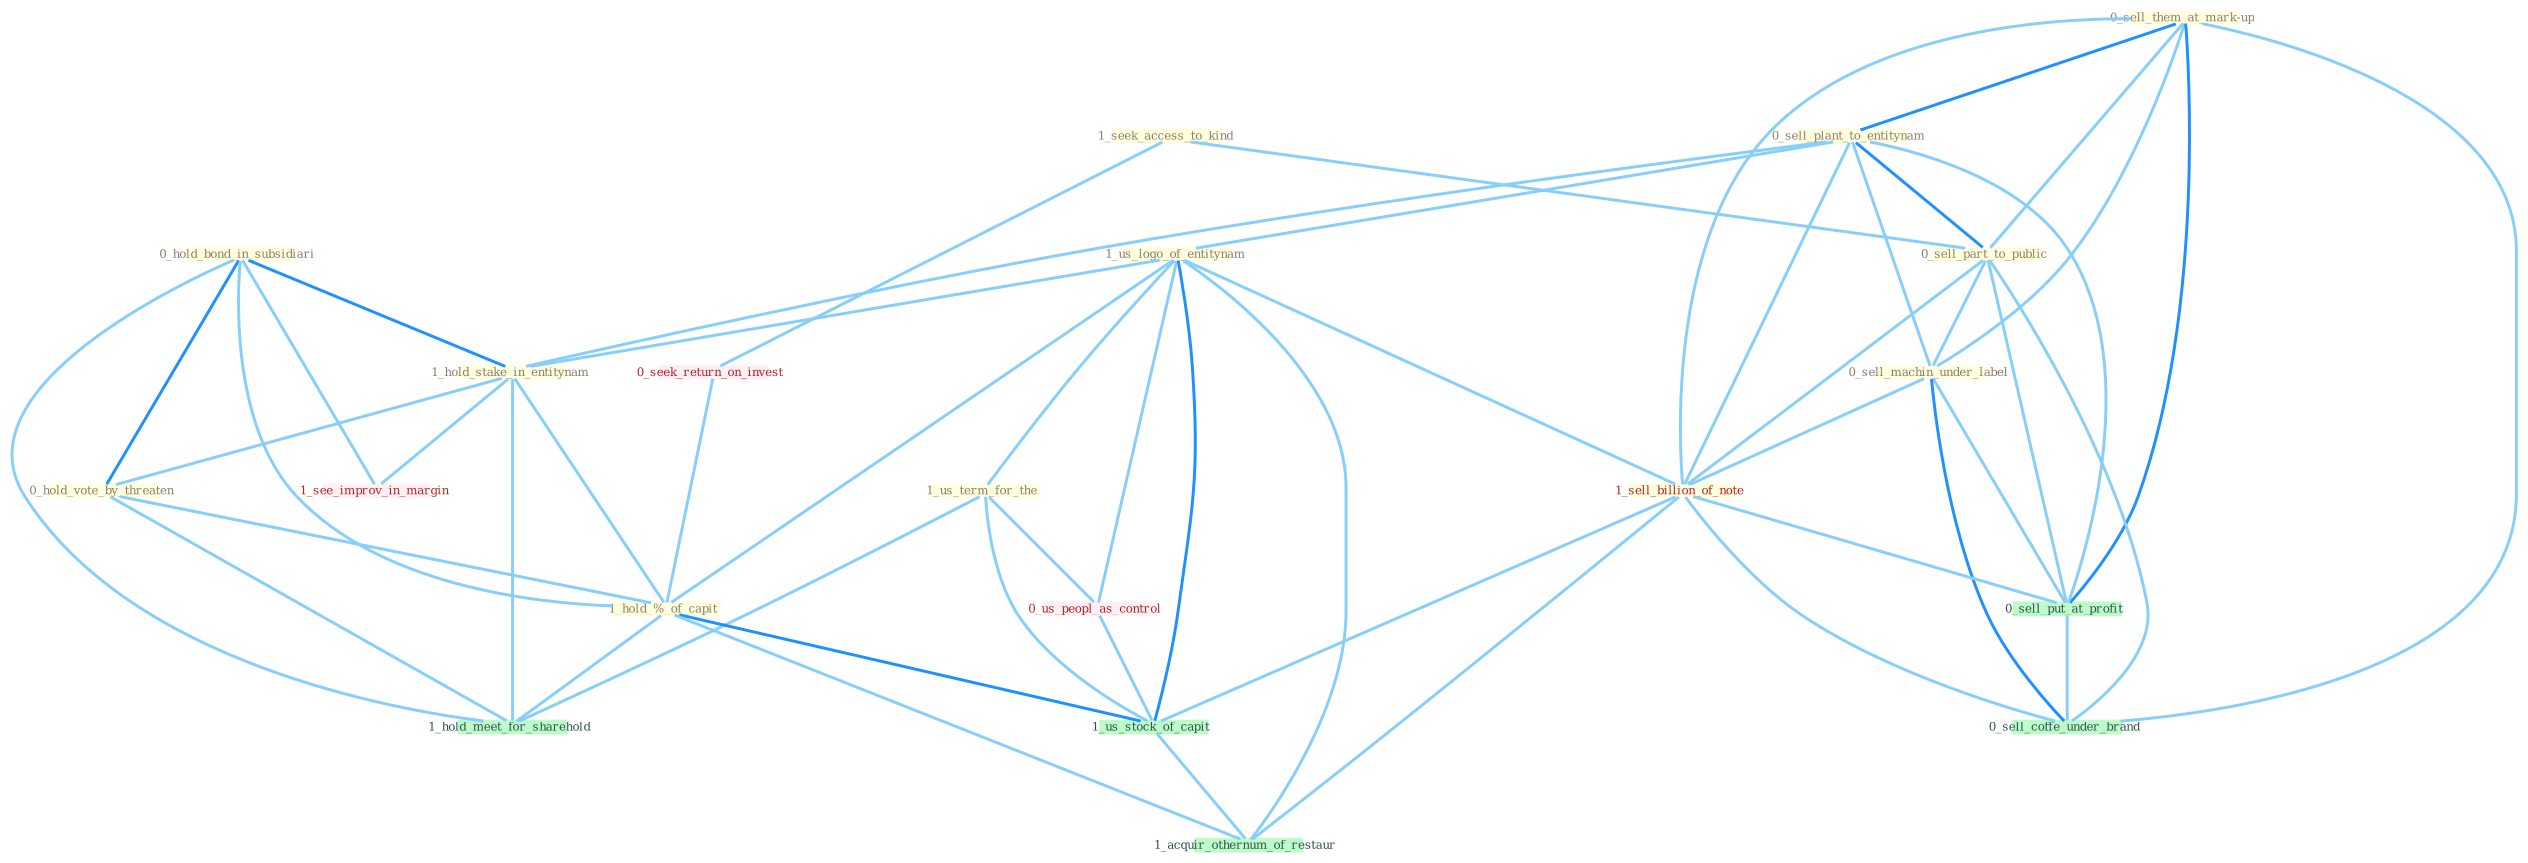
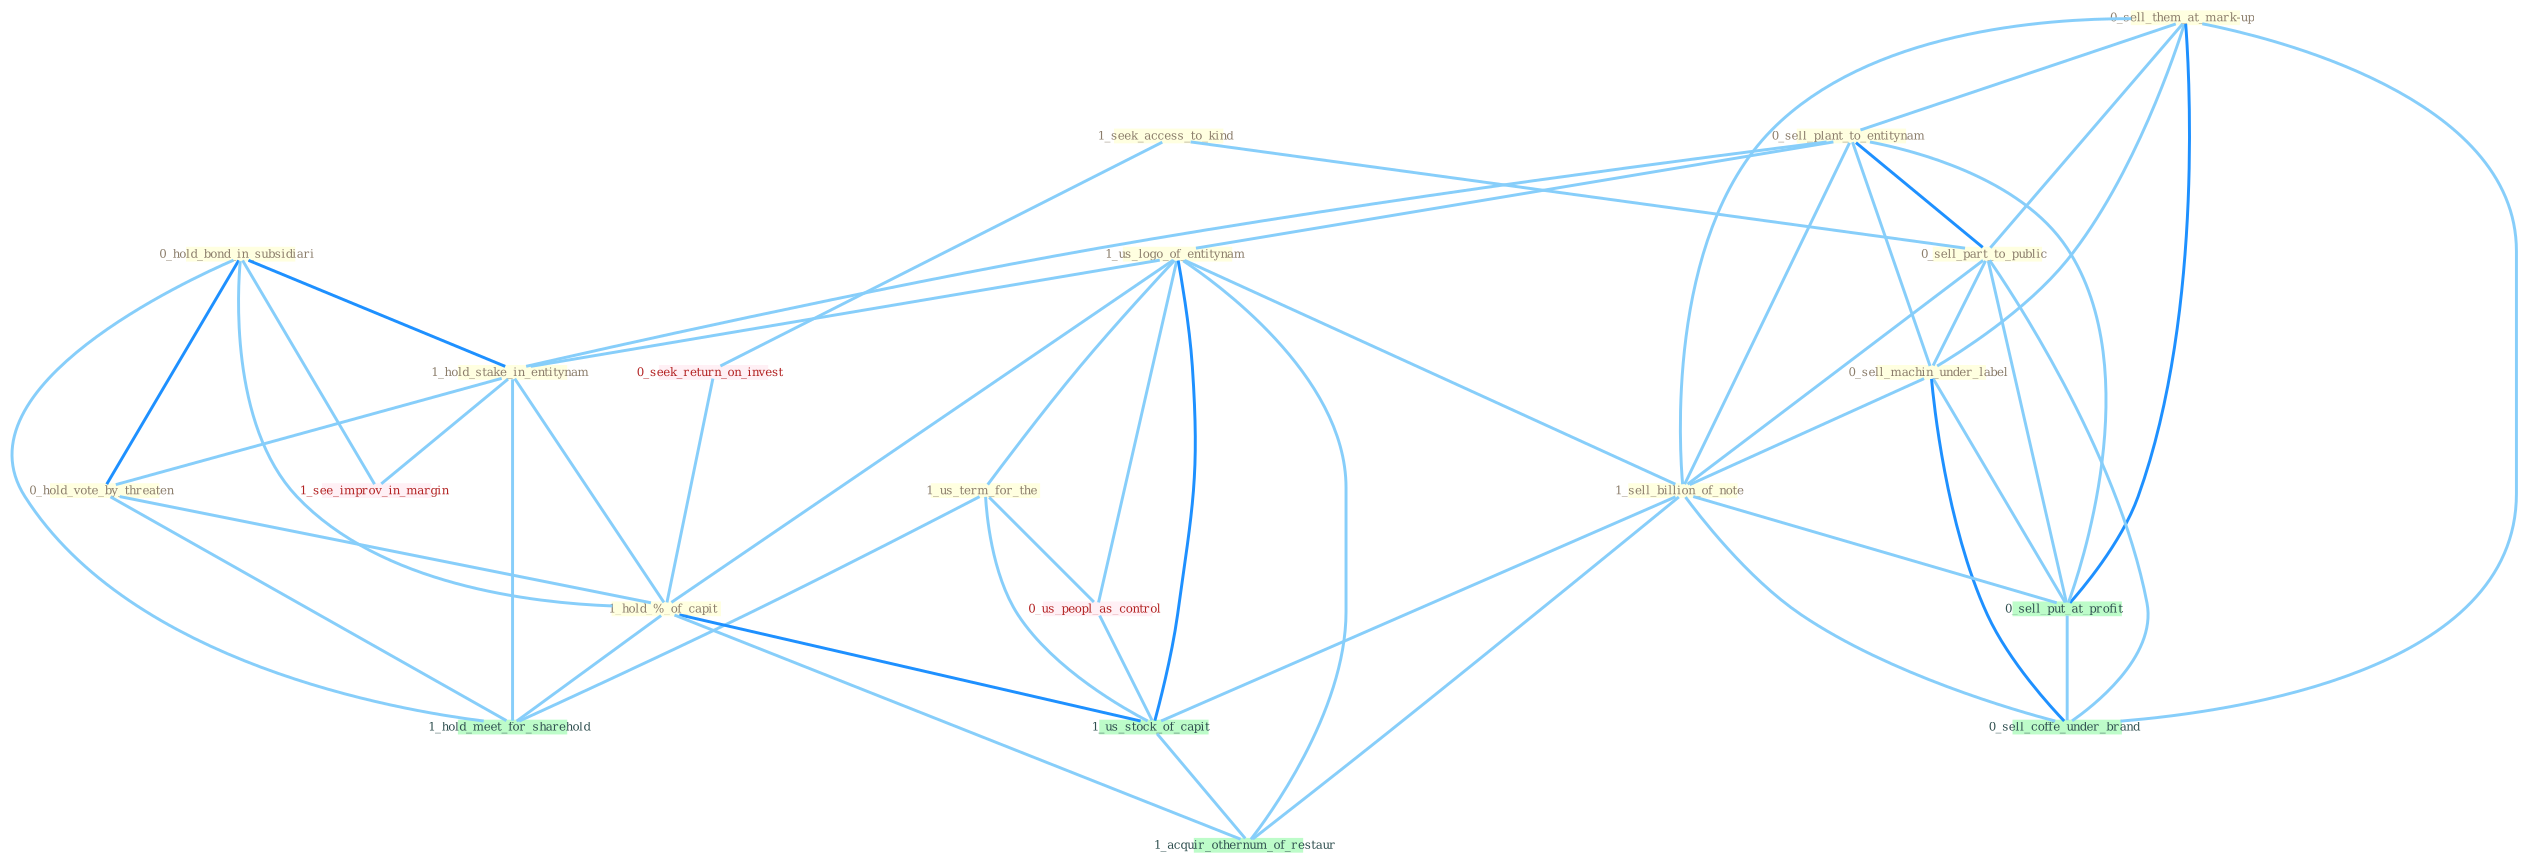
(2018, 77) -> (2018, 77)
(1683, 491) -> (1683, 491)
